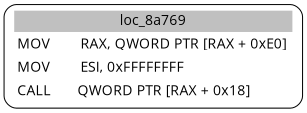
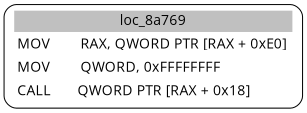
(101, 68) -> (119, 68)
